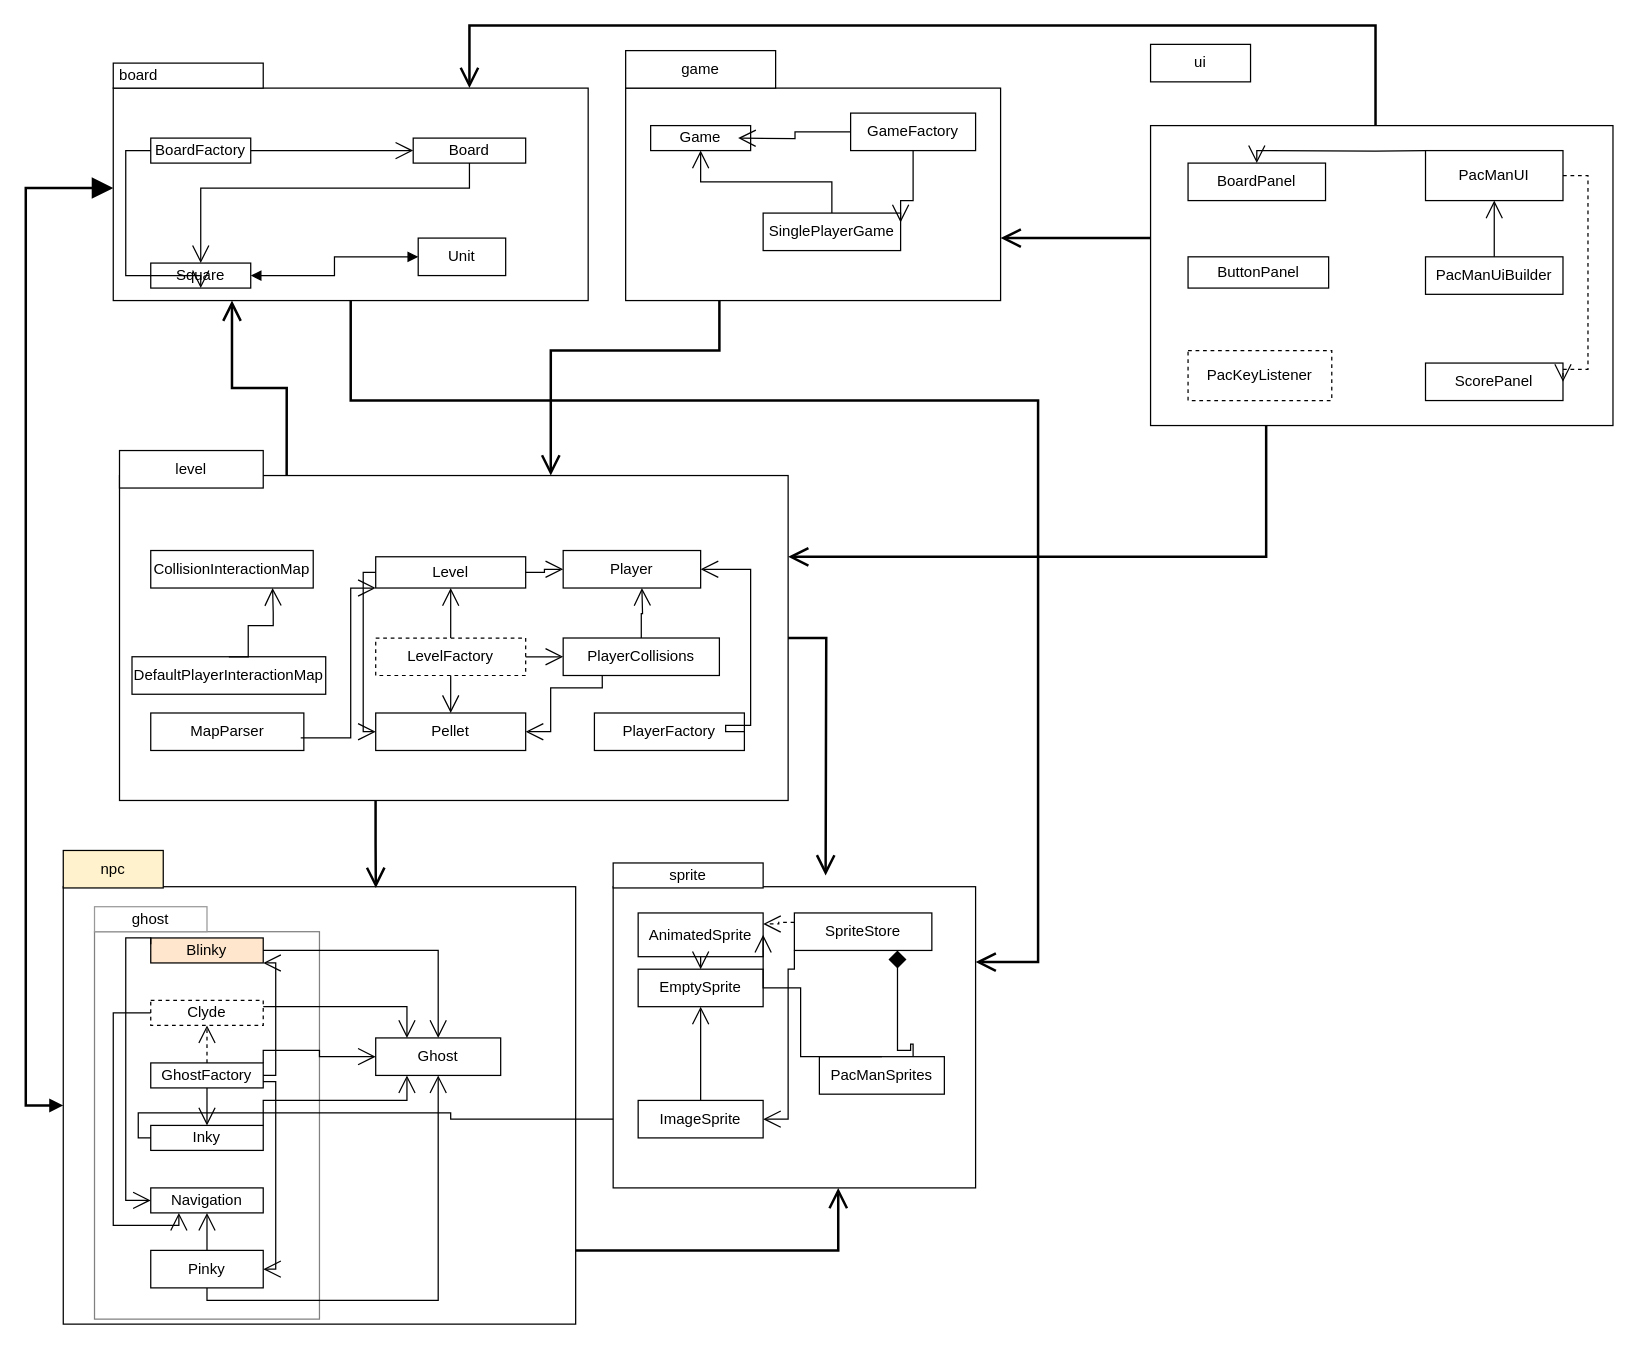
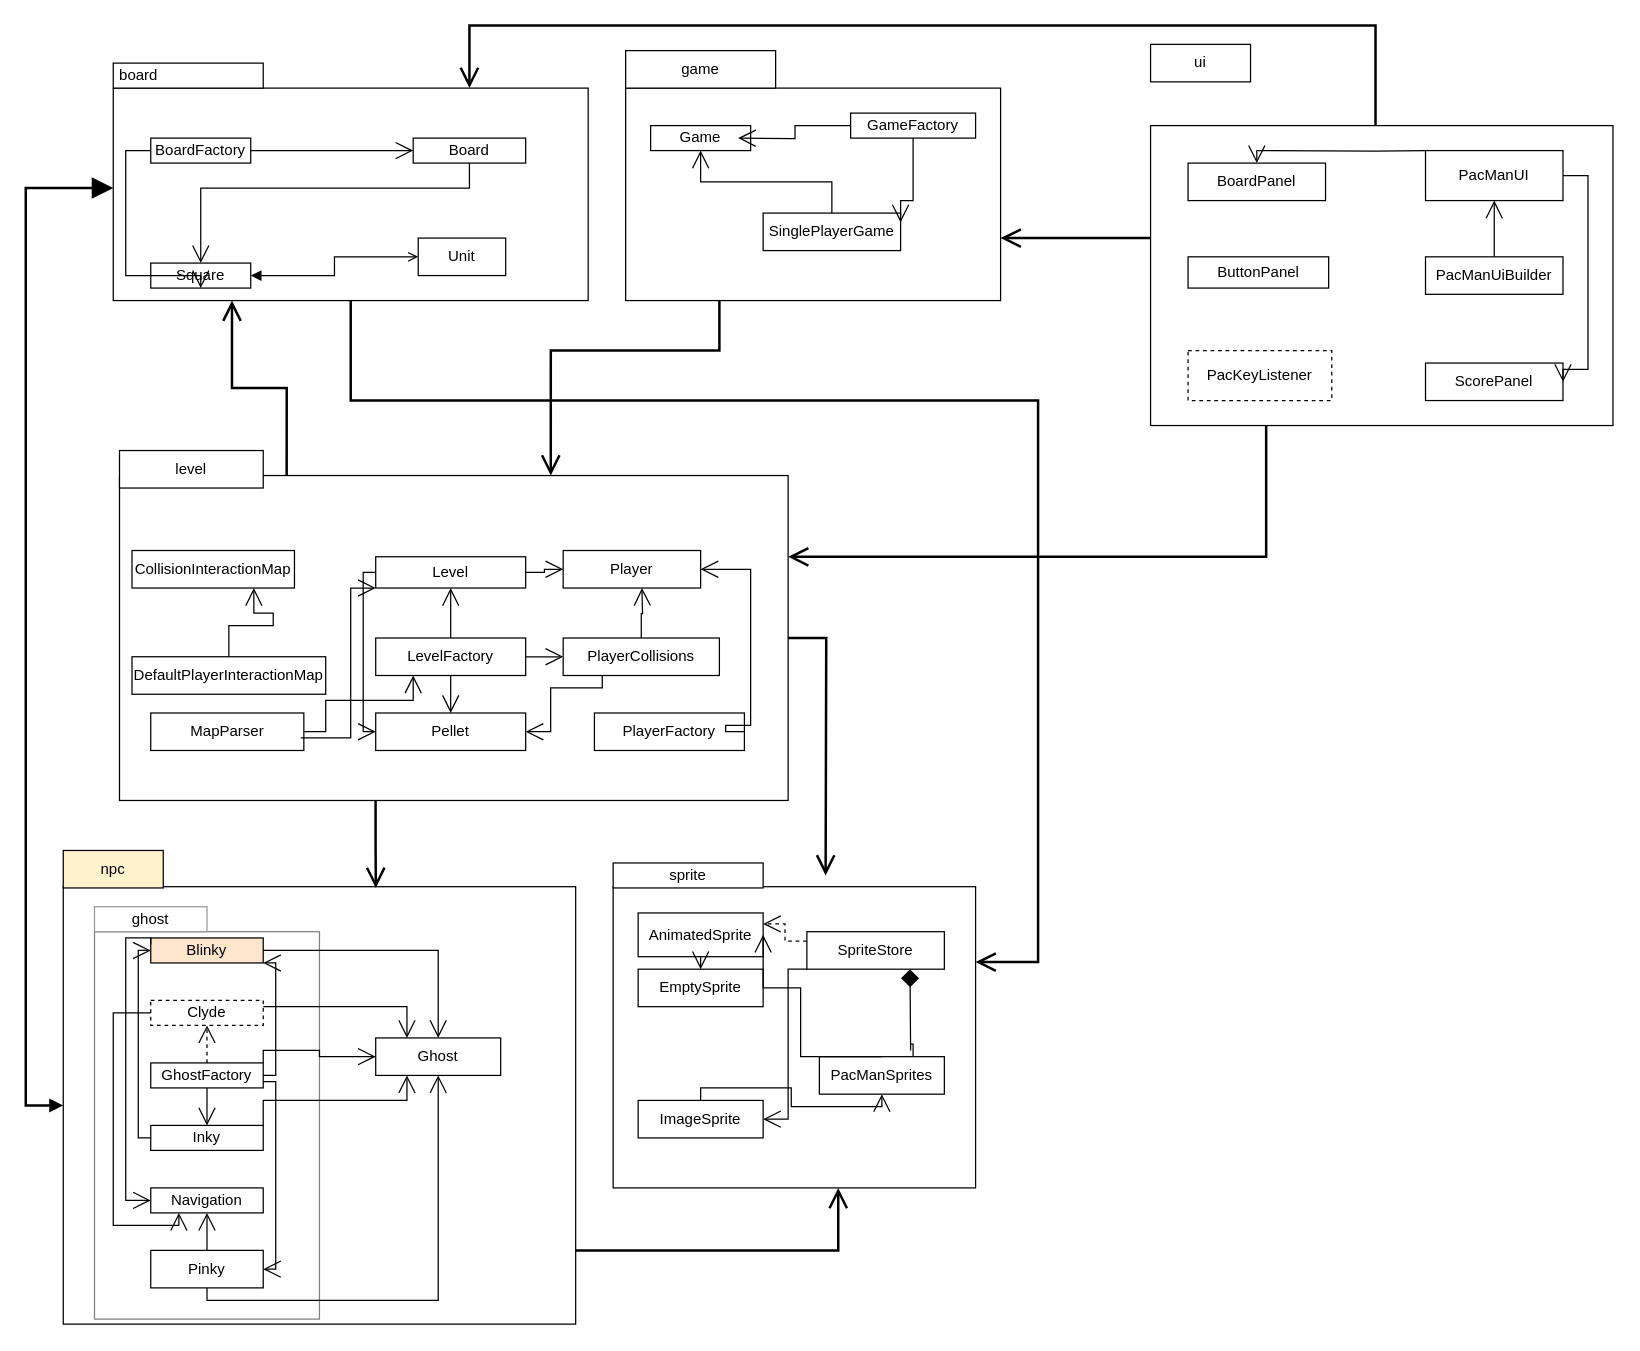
(913, 132) -> (913, 126)
(406, 257) -> (409, 257)
(1588, 271) -> (1588, 271)
(232, 569) -> (213, 569)
(451, 657) -> (451, 657)
none -> (354, 701)
(863, 932) -> (876, 951)
(701, 1050) -> (791, 1101)
(378, 1113) -> (138, 1029)
